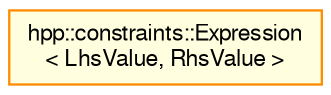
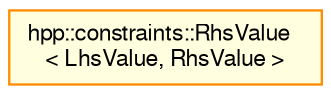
(166, 47) -> (166, 47)
